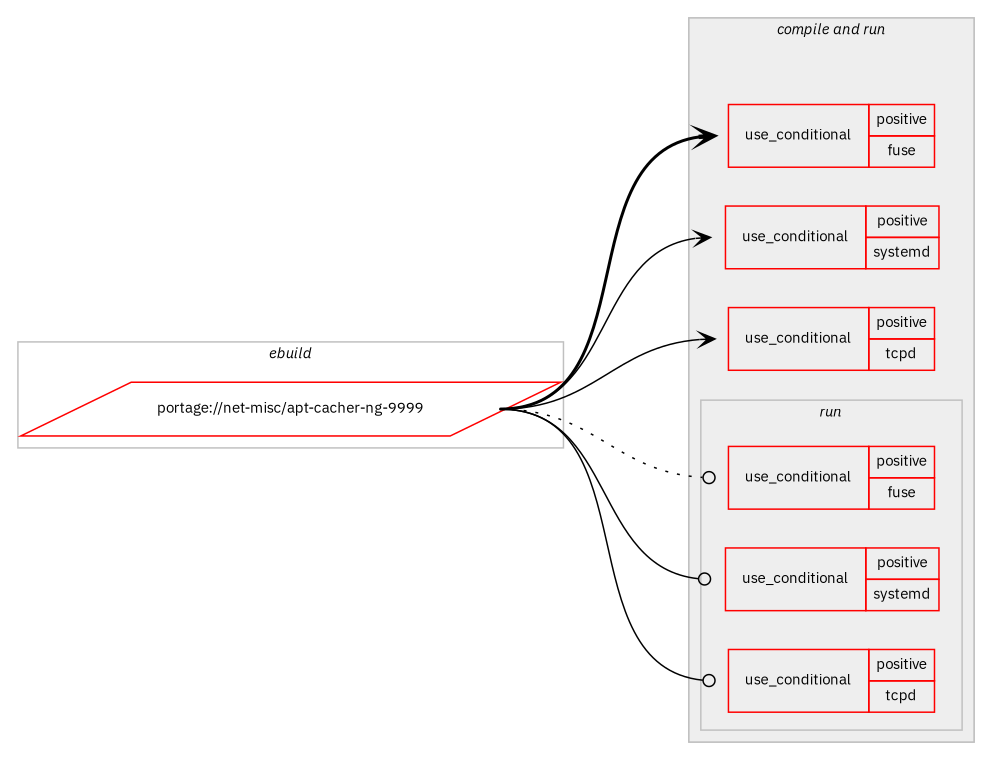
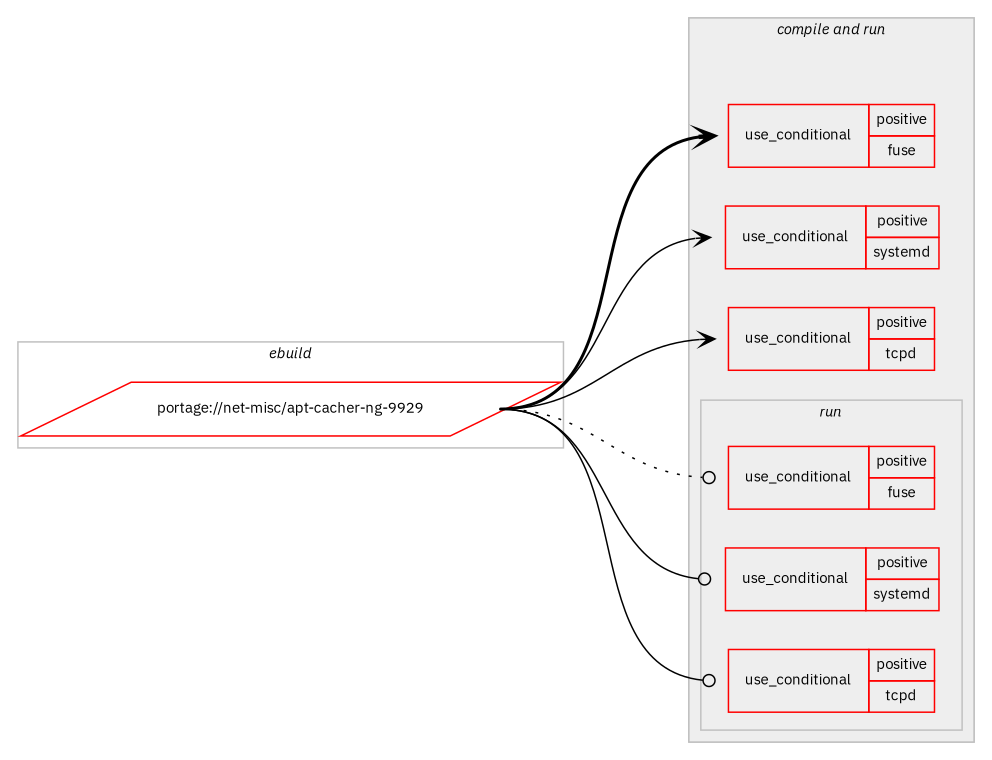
(291, 409) -> (291, 409)
